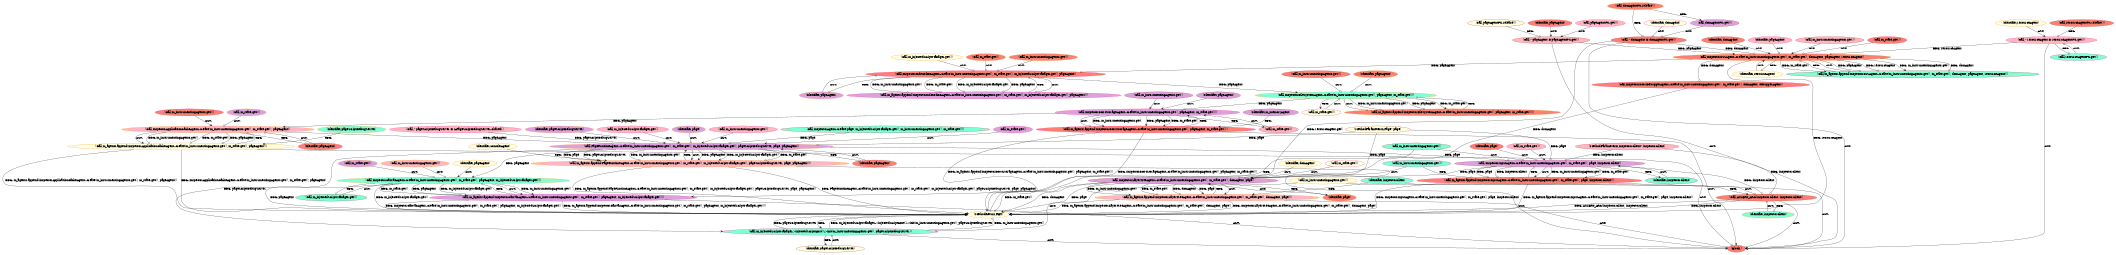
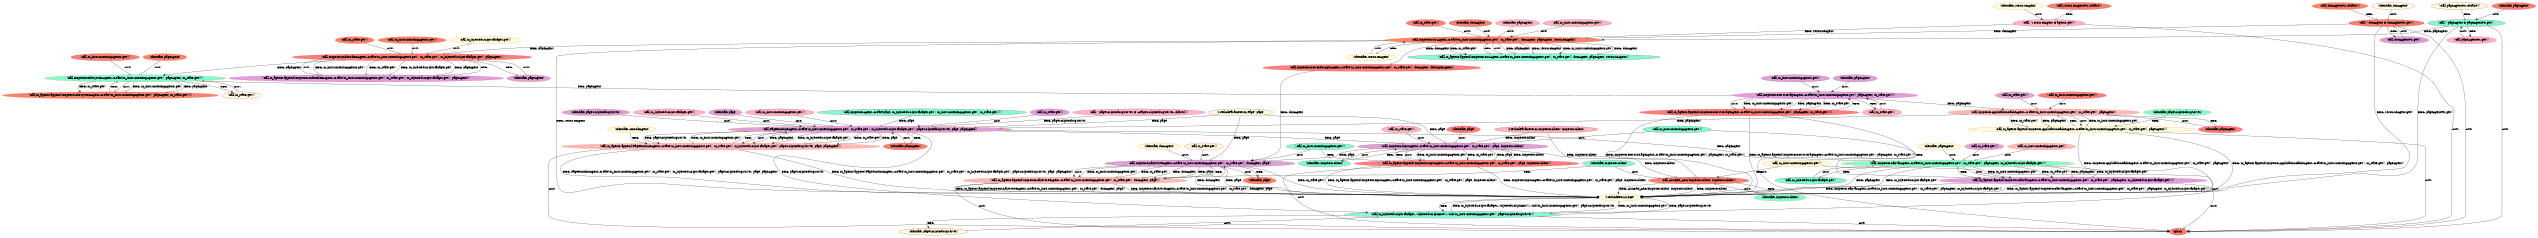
(1674, 14) -> (2389, 32)
none -> (2469, 31)
(1551, 40) -> (2466, 23)
(2051, 40) -> (2049, 23)
(2078, 57) -> none
(1271, 112) -> none
none -> (2224, 190)
(1786, 230) -> none
